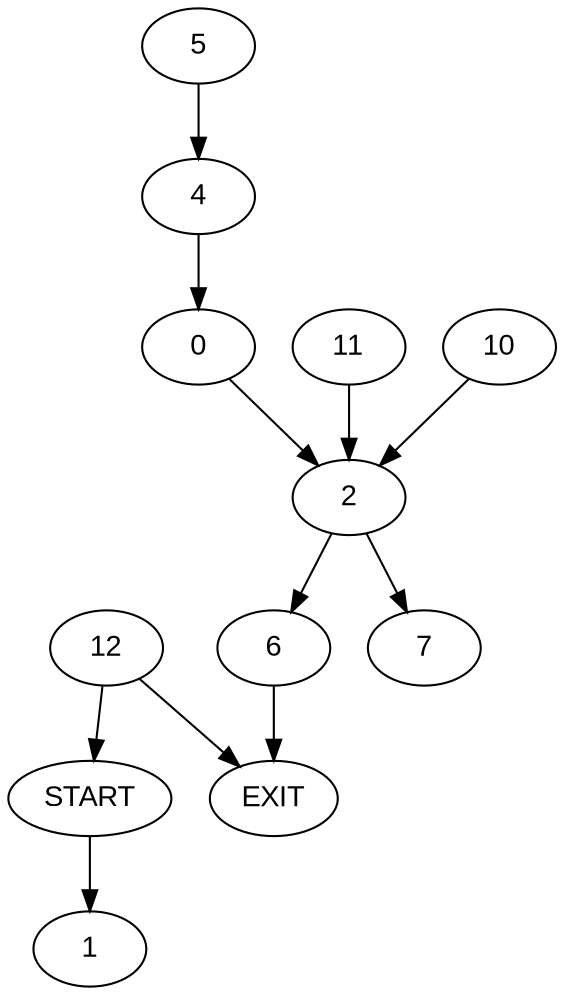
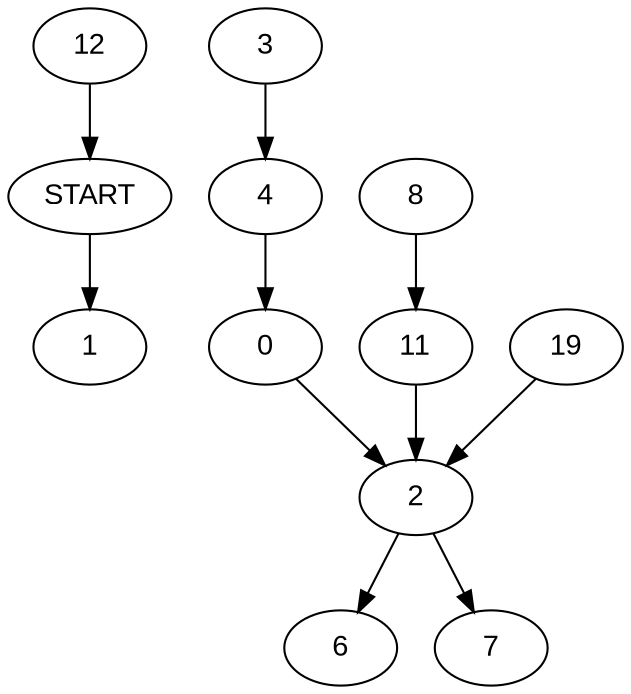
(199, 46) -> (265, 46)
none -> (416, 196)
(500, 347) -> (566, 347)
(274, 798) -> none
